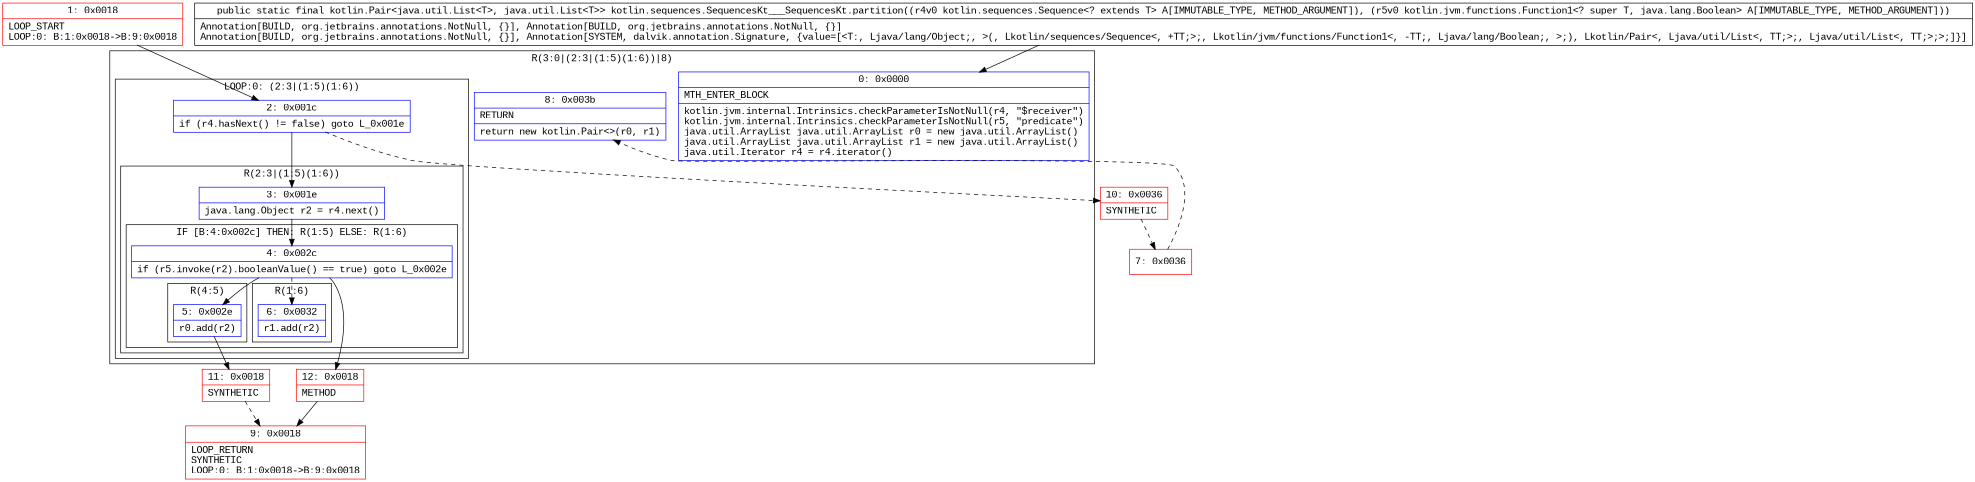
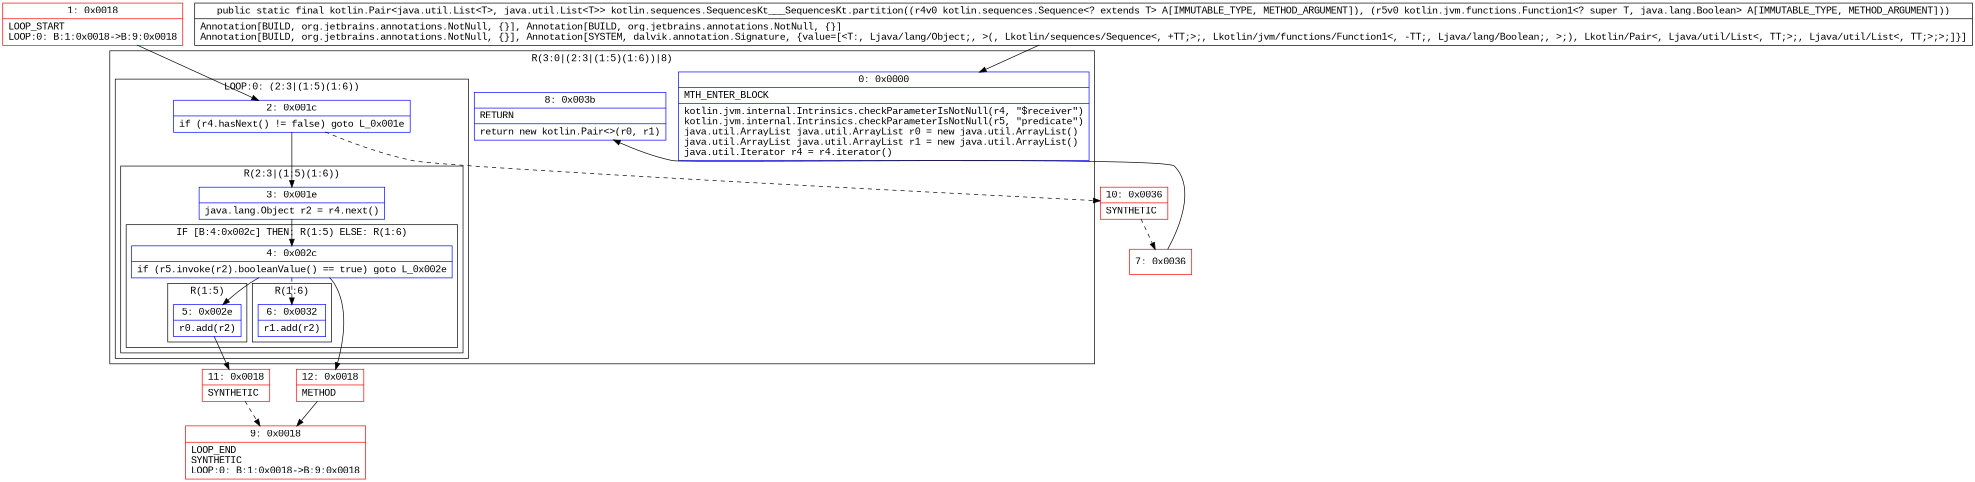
(940, 161) -> (940, 161)
(207, 291) -> (207, 291)
(222, 450) -> (214, 450)
